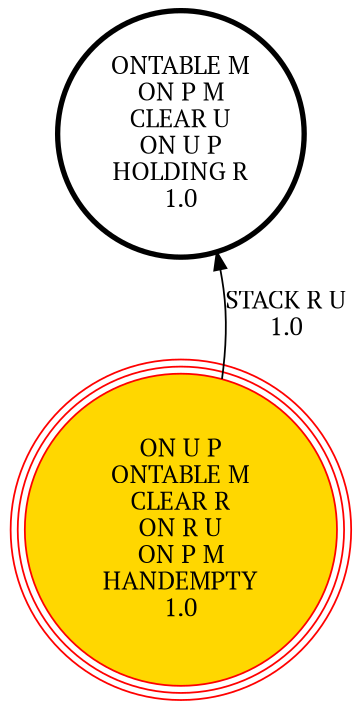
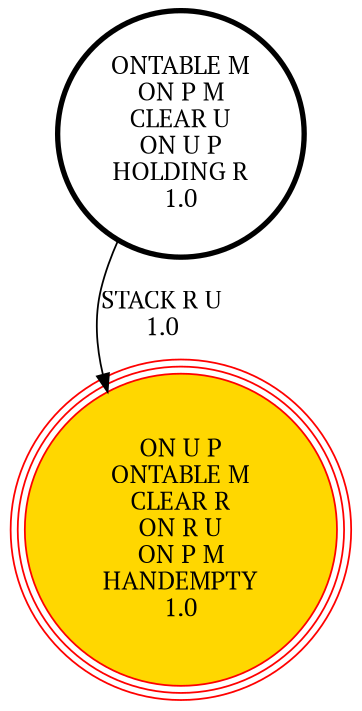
(226, 324) -> (98, 306)
